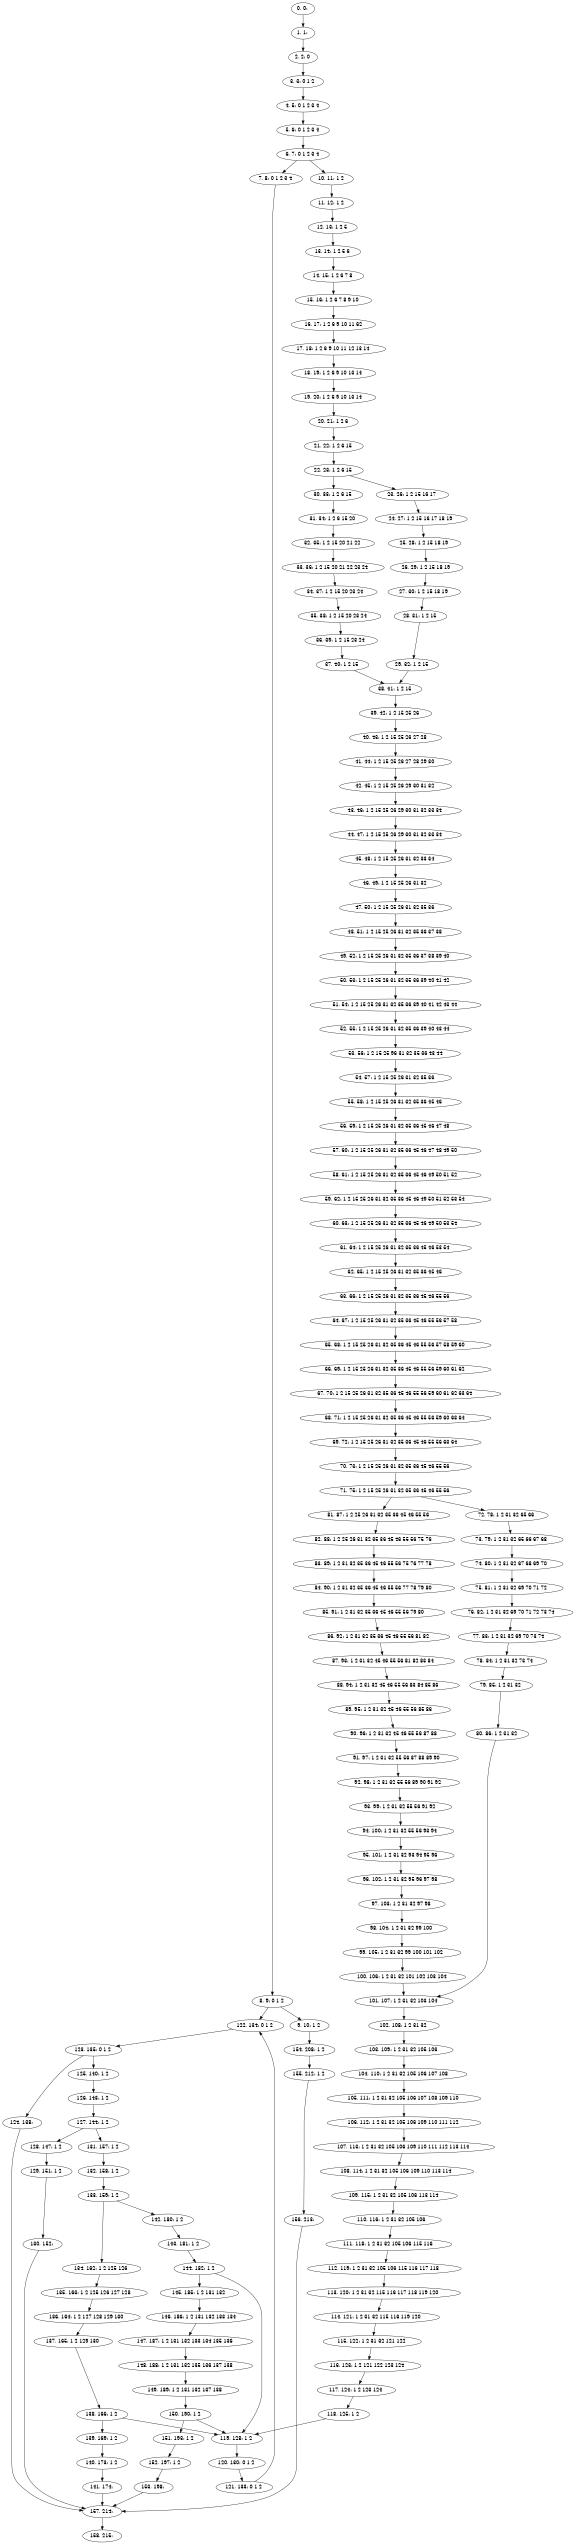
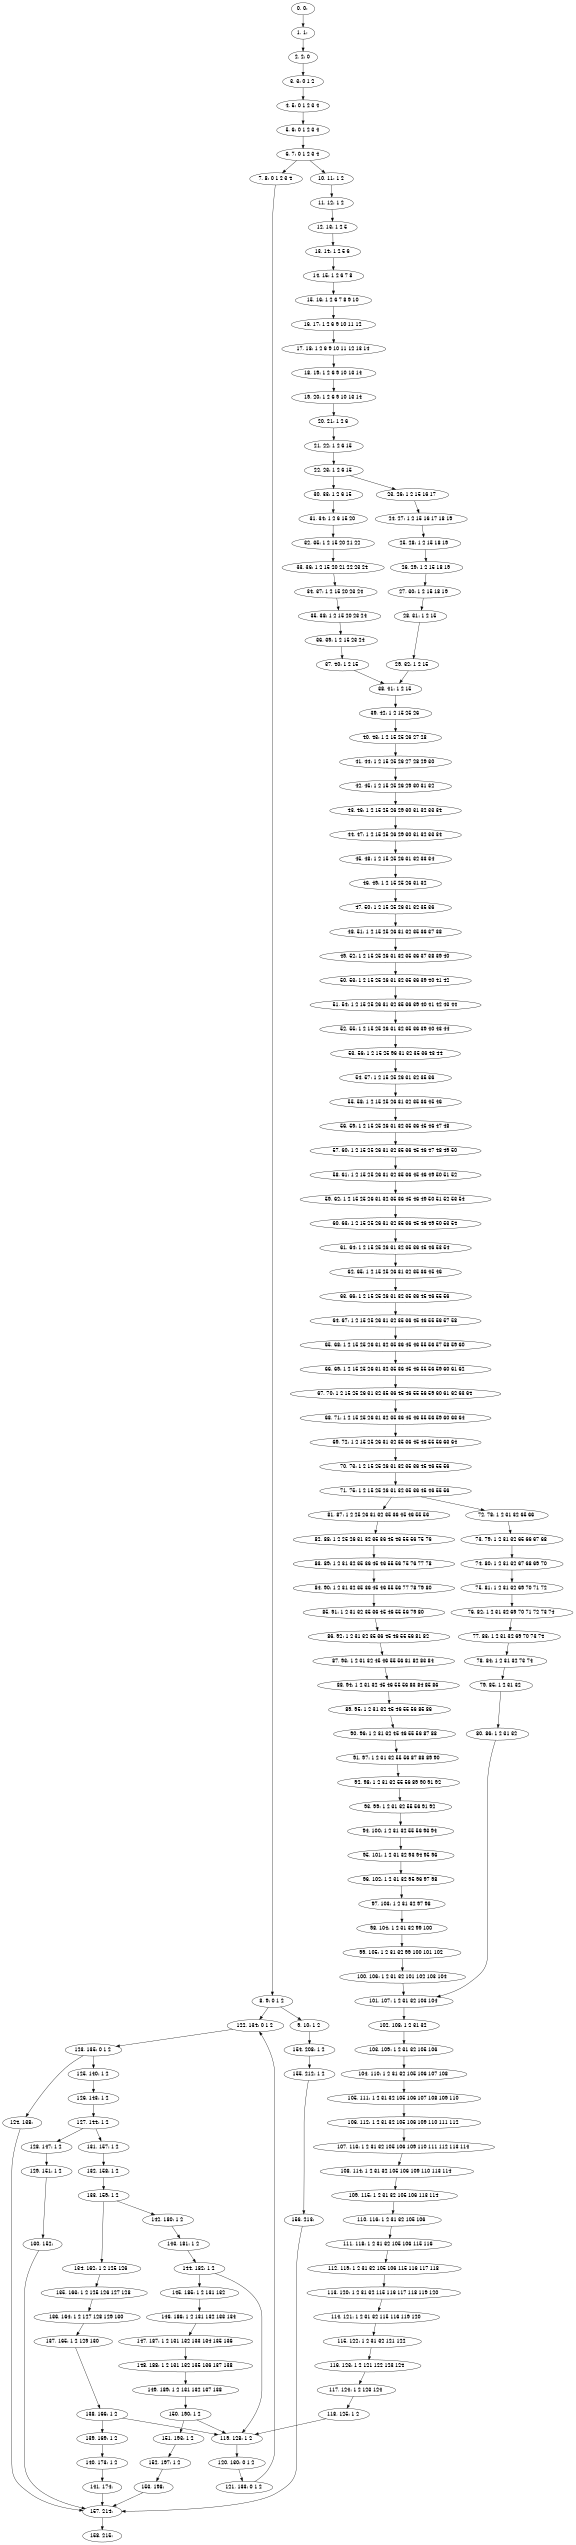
(333, 325) -> (333, 325)
